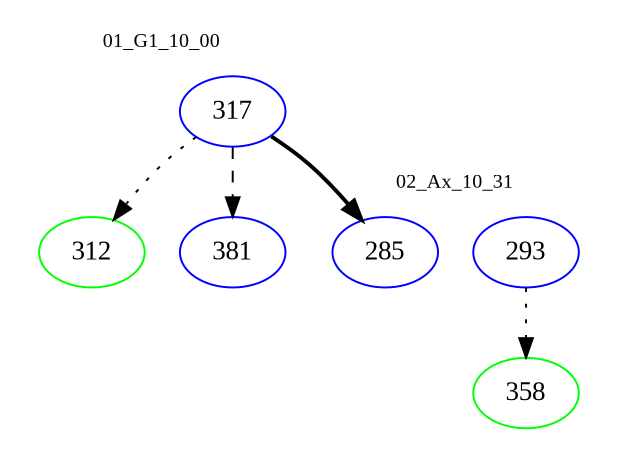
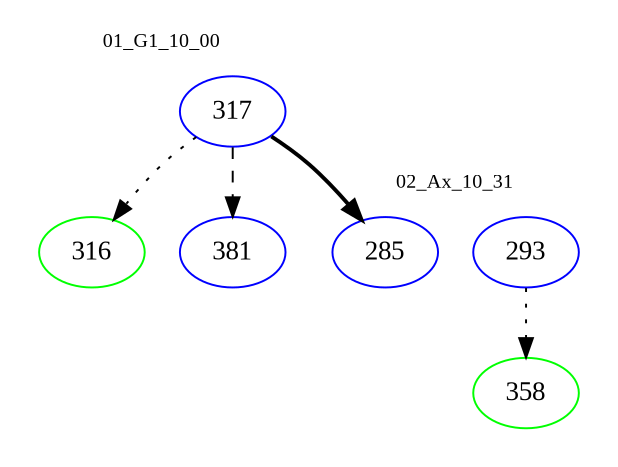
(92, 252) -> (92, 252)
